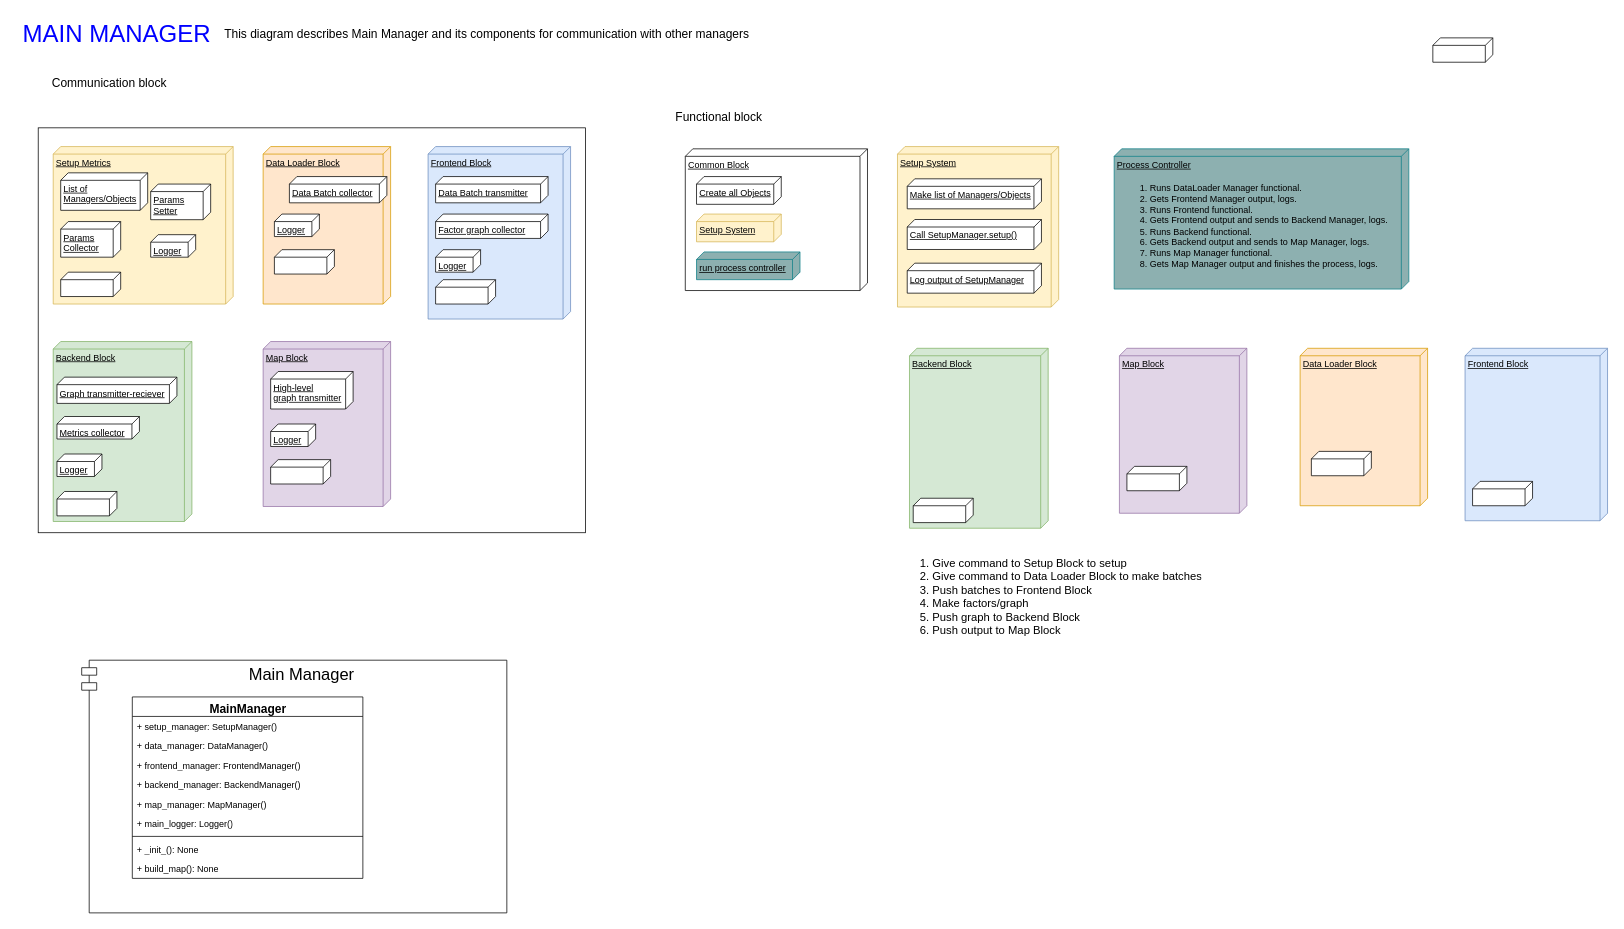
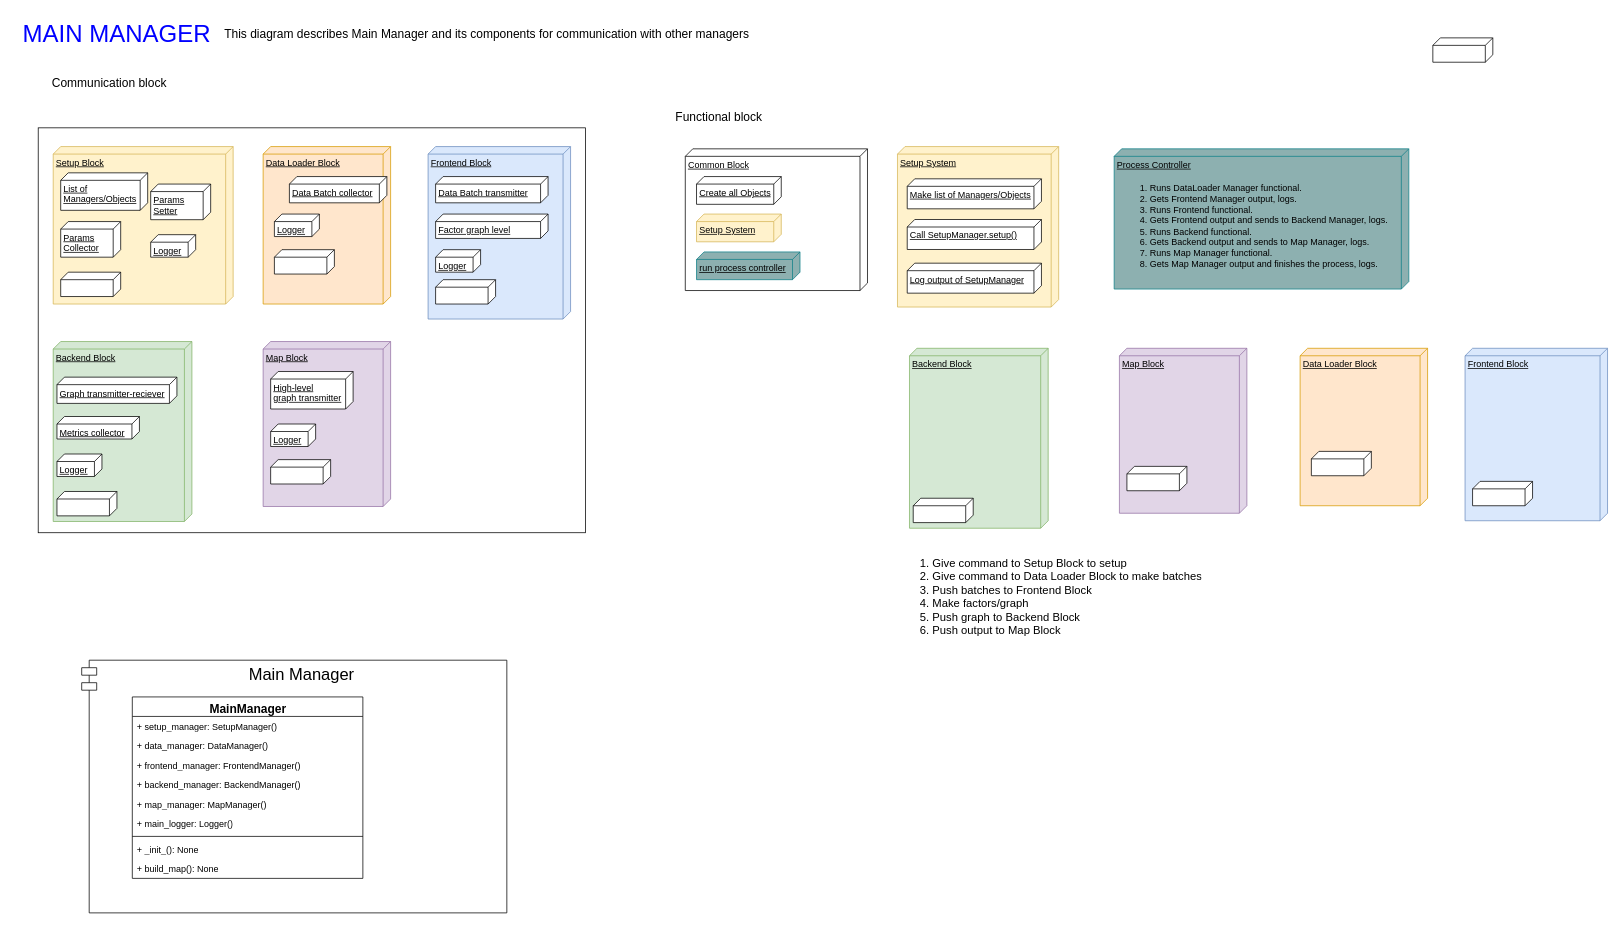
(86, 163) -> (81, 163)
(489, 236) -> (479, 231)
